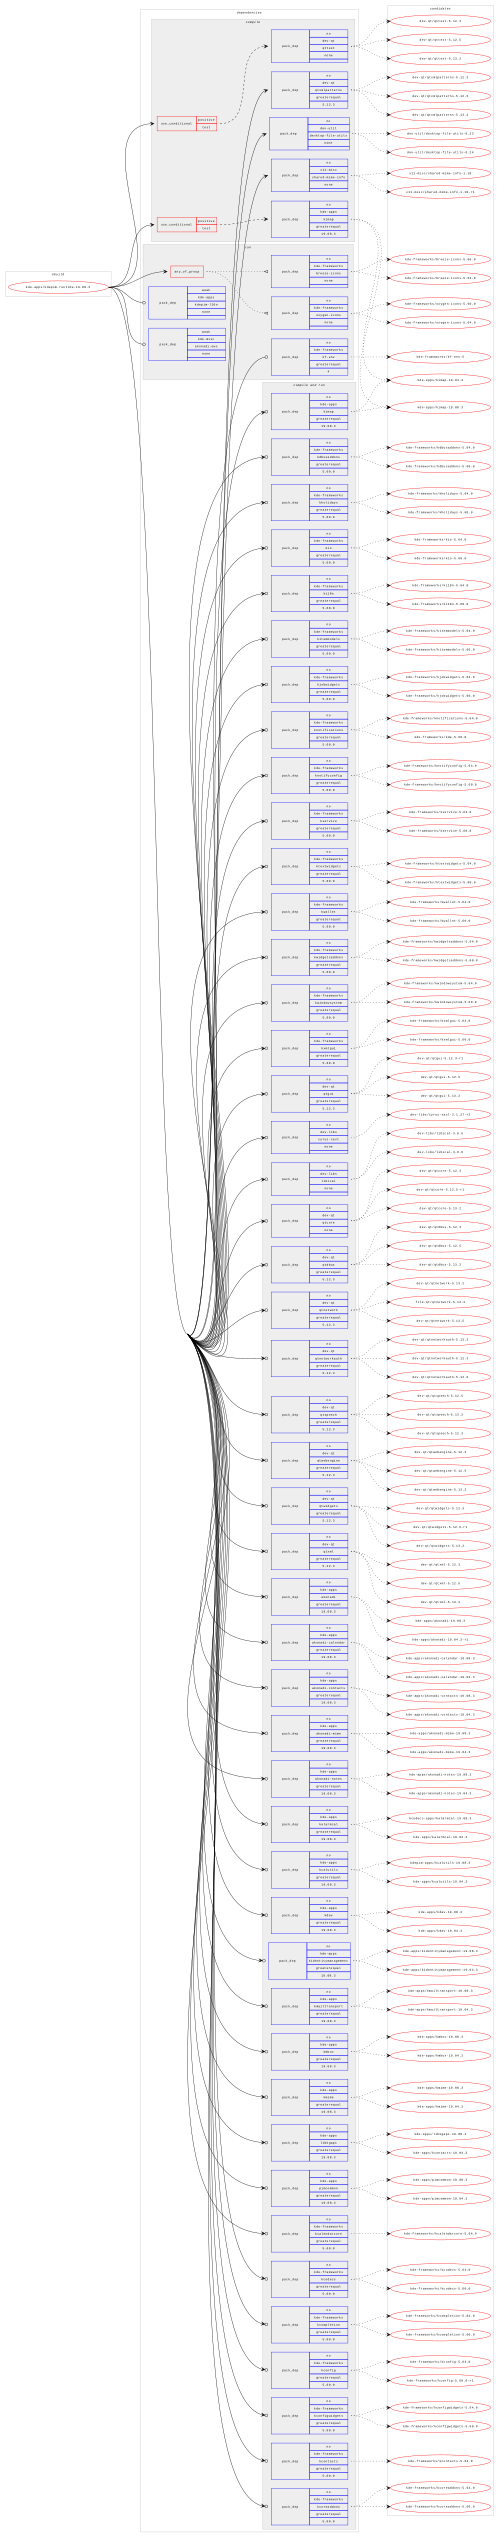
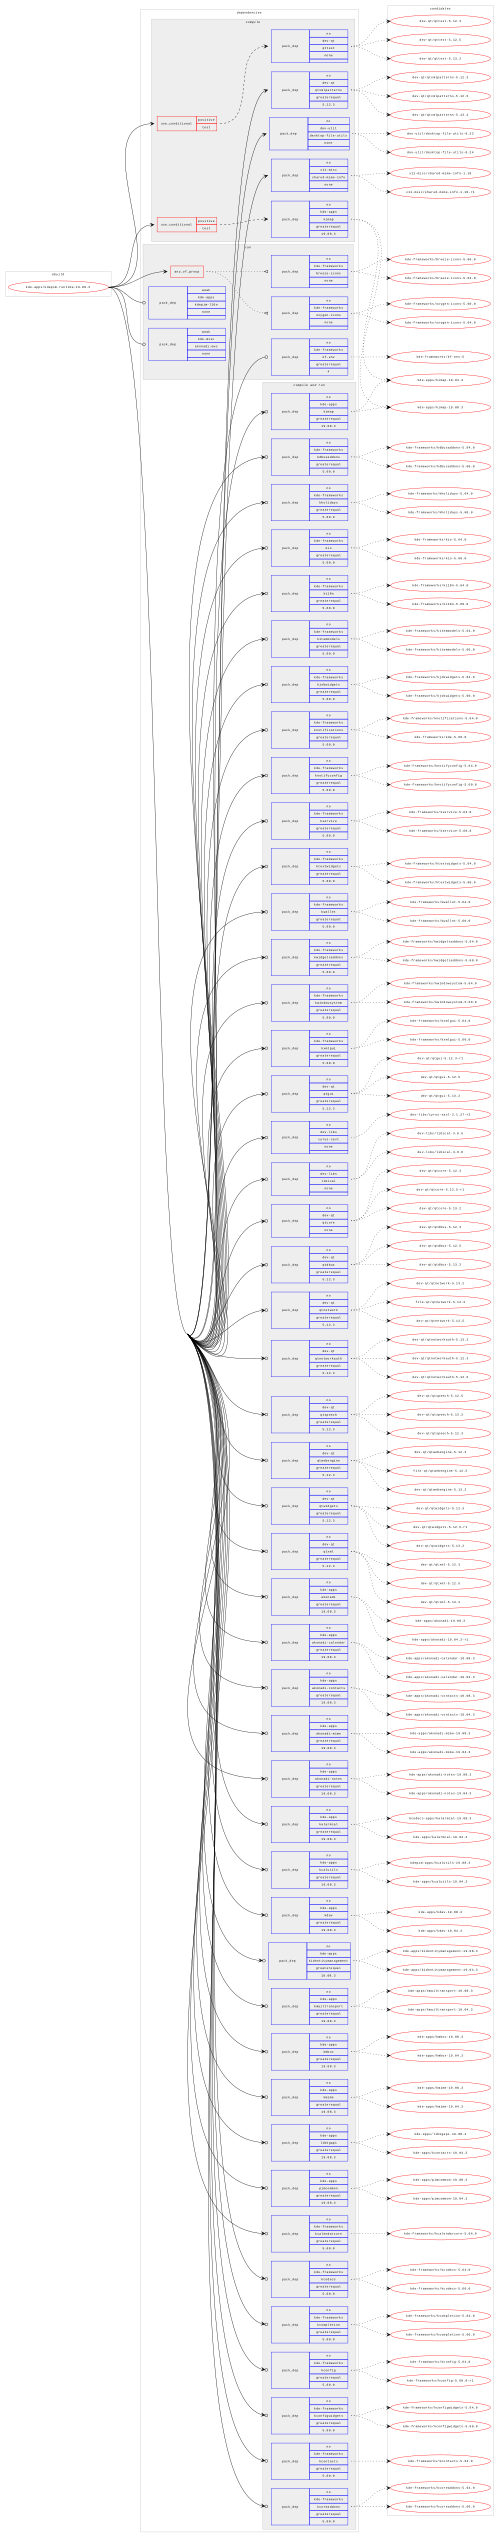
(441, 1471) -> (441, 1471)
